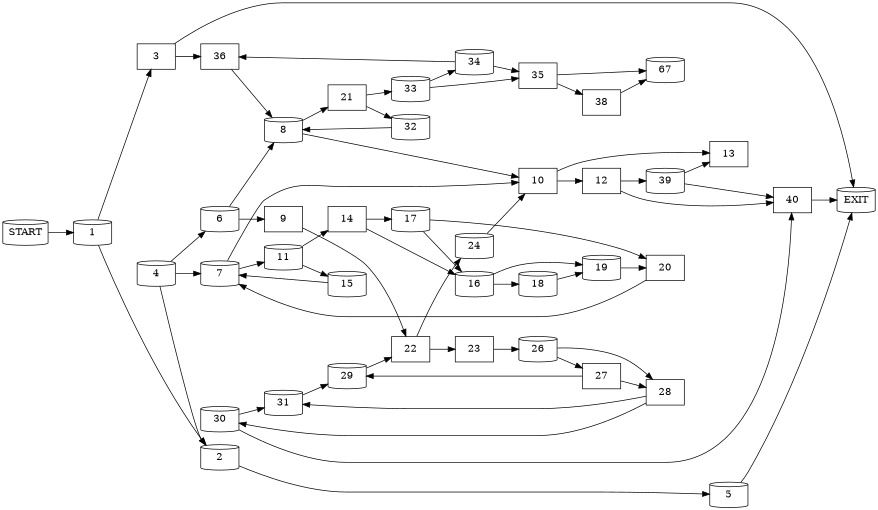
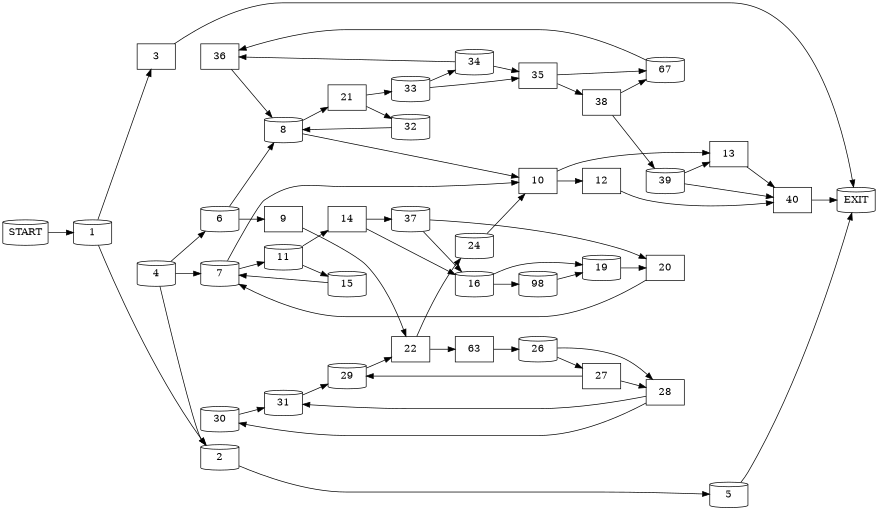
(185, 57) -> (448, 30)
(630, 181) -> (631, 139)
(411, 219) -> (411, 219)
(538, 284) -> (538, 284)
(474, 349) -> (474, 349)
(599, 462) -> (758, 175)
